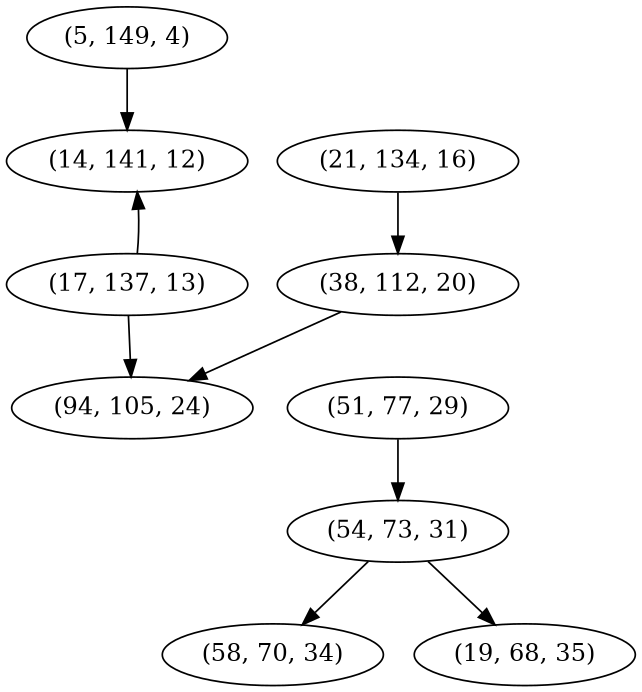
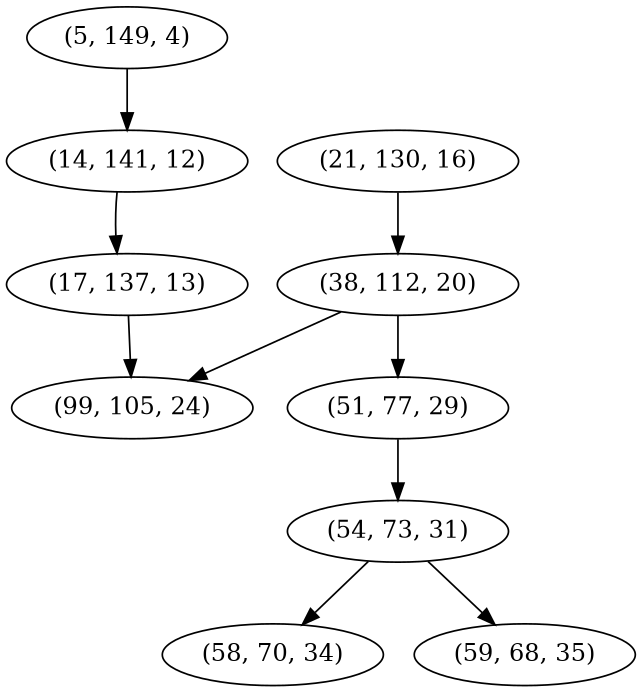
(398, 161) -> (398, 161)
(139, 231) -> (116, 214)
none -> (398, 338)
(132, 408) -> (132, 408)
(525, 655) -> (525, 655)
